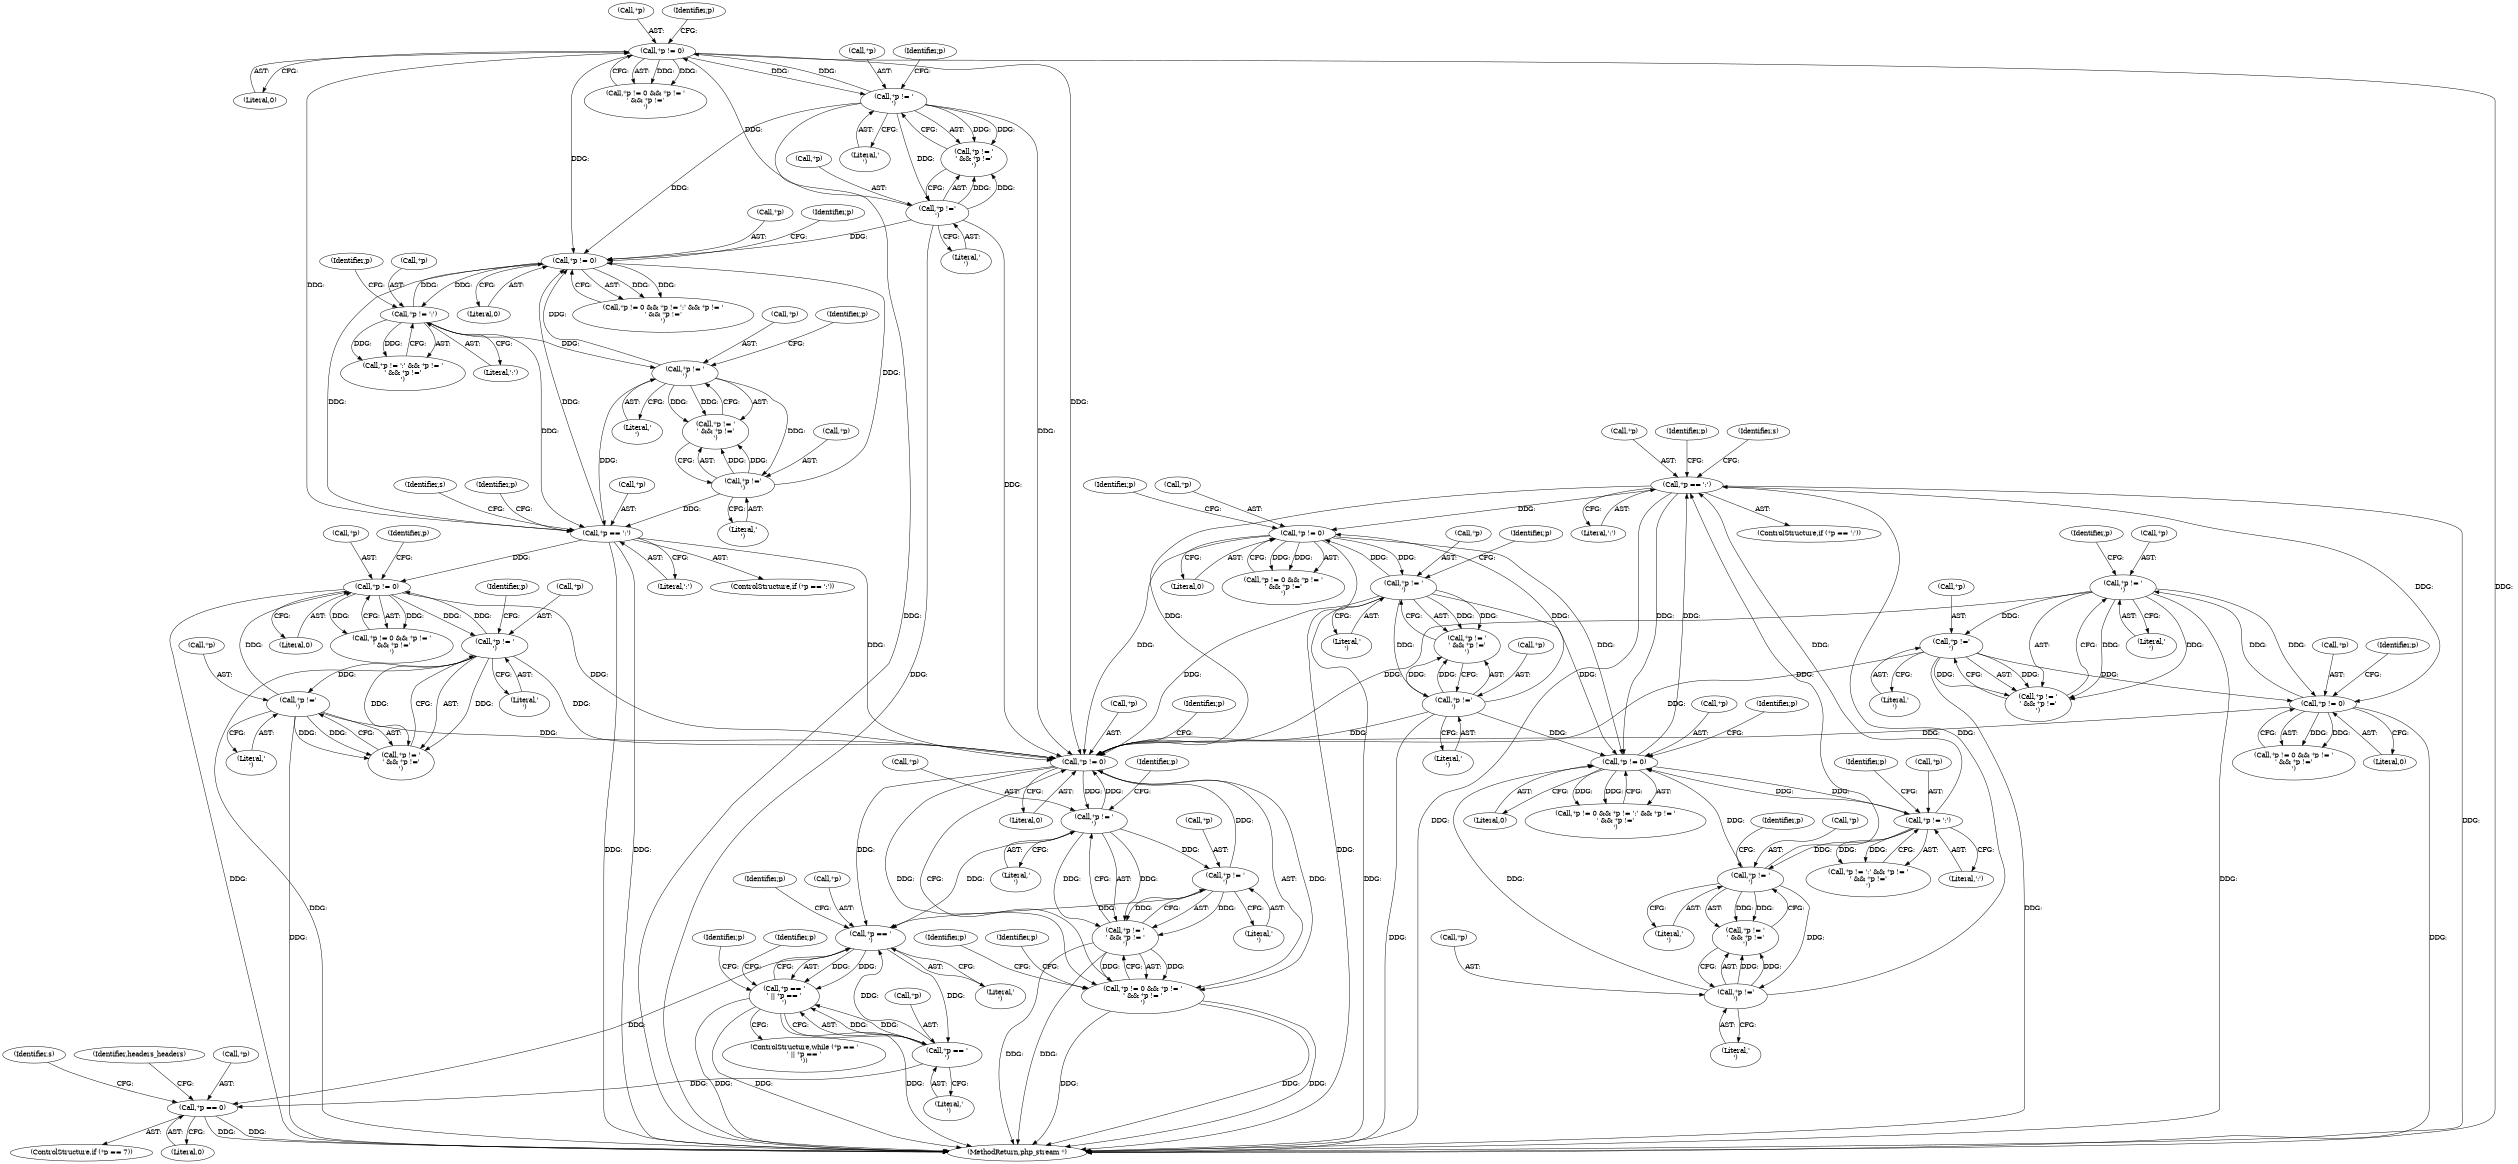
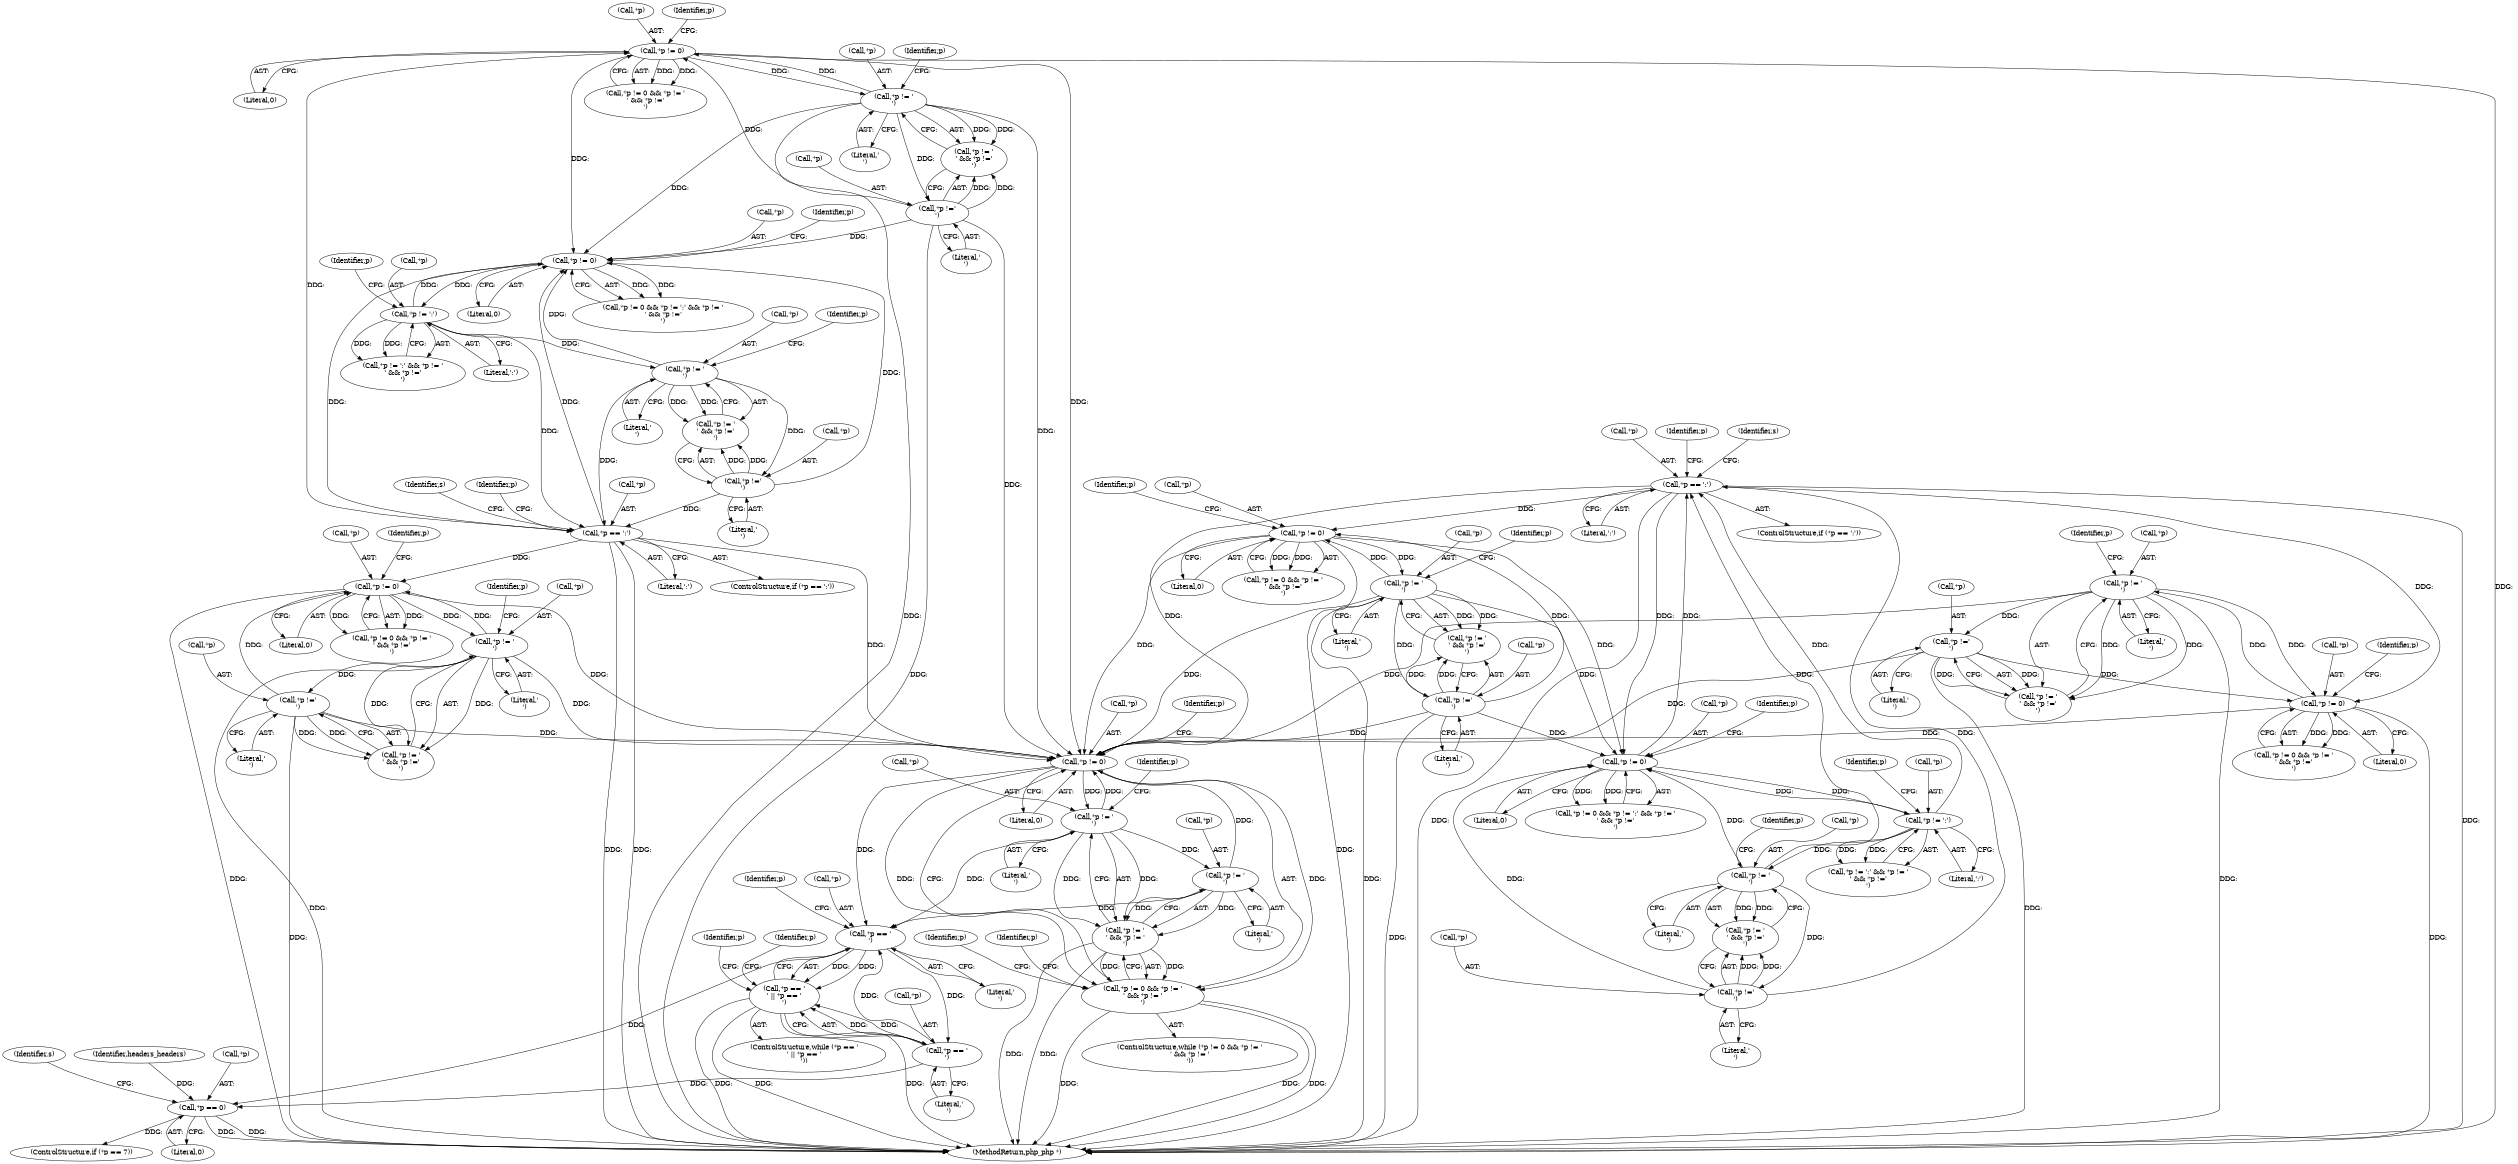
(761, 1026) -> (761, 1026)
none -> (1190, 1055)
(187, 1084) -> (187, 1084)
(155, 1133) -> (155, 1133)
(1017, 1153) -> (1017, 1153)
